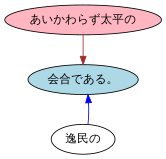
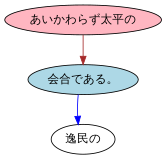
(89, 114) -> (78, 105)
